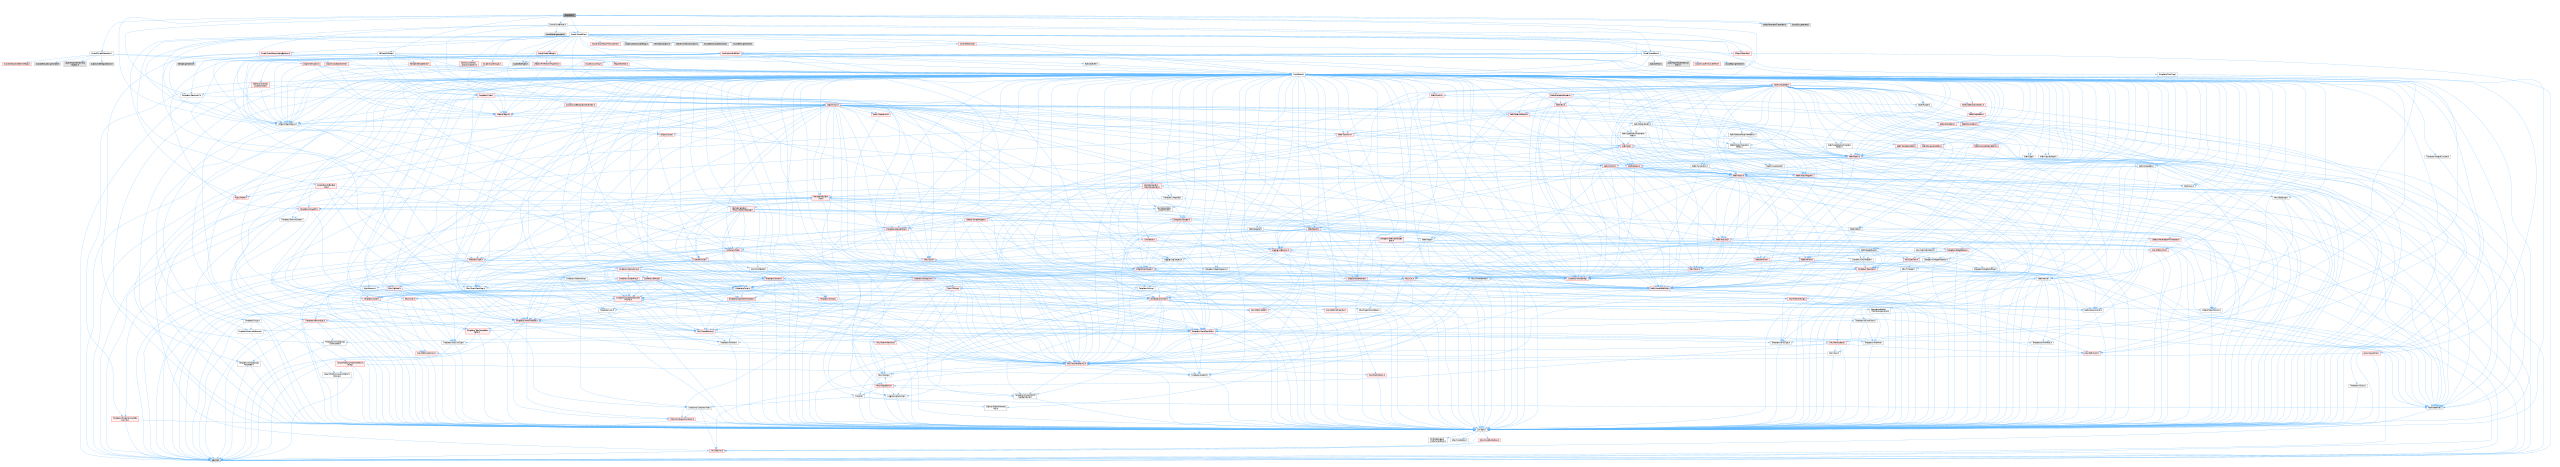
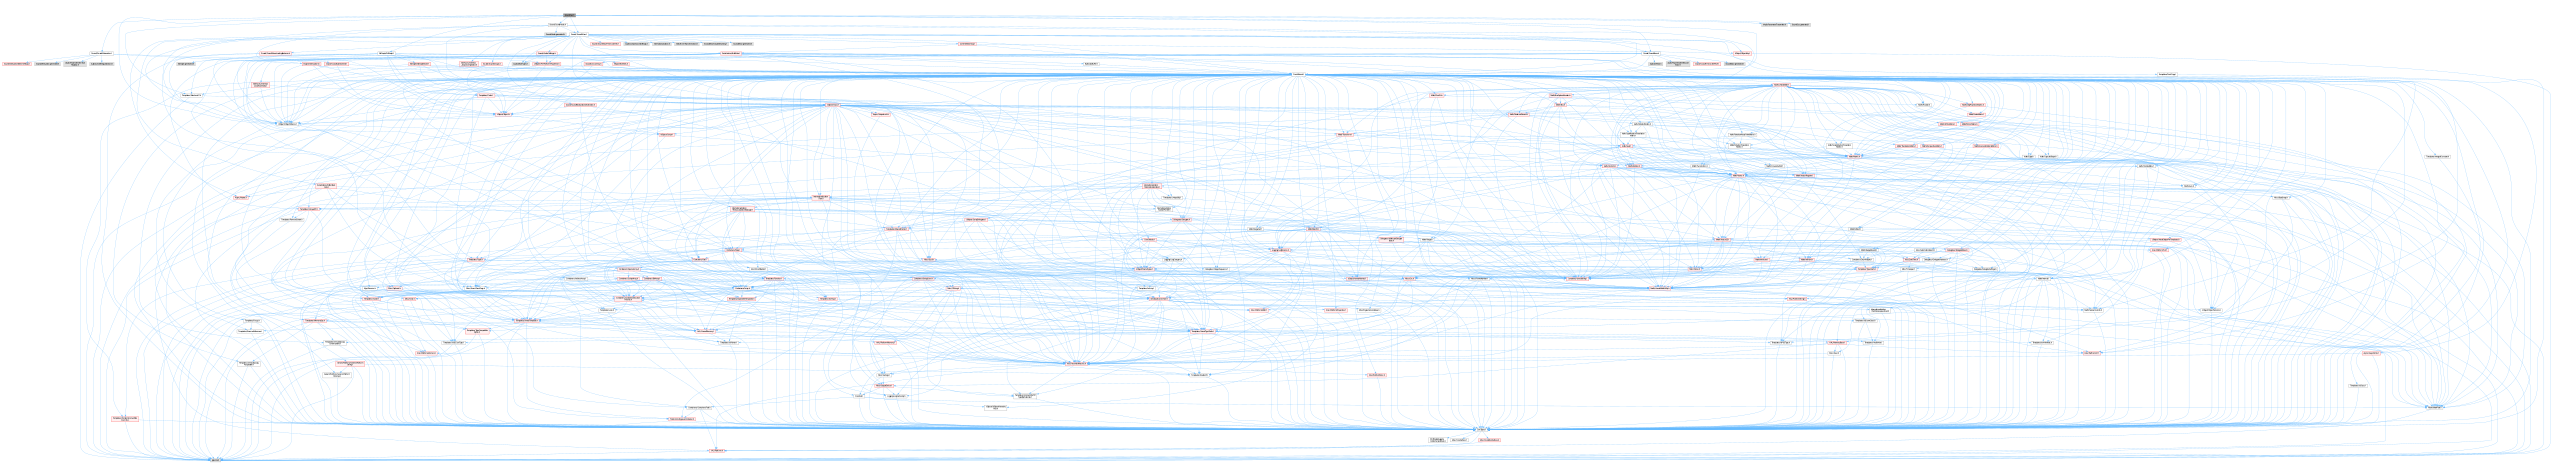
(885, 381) -> (883, 380)
